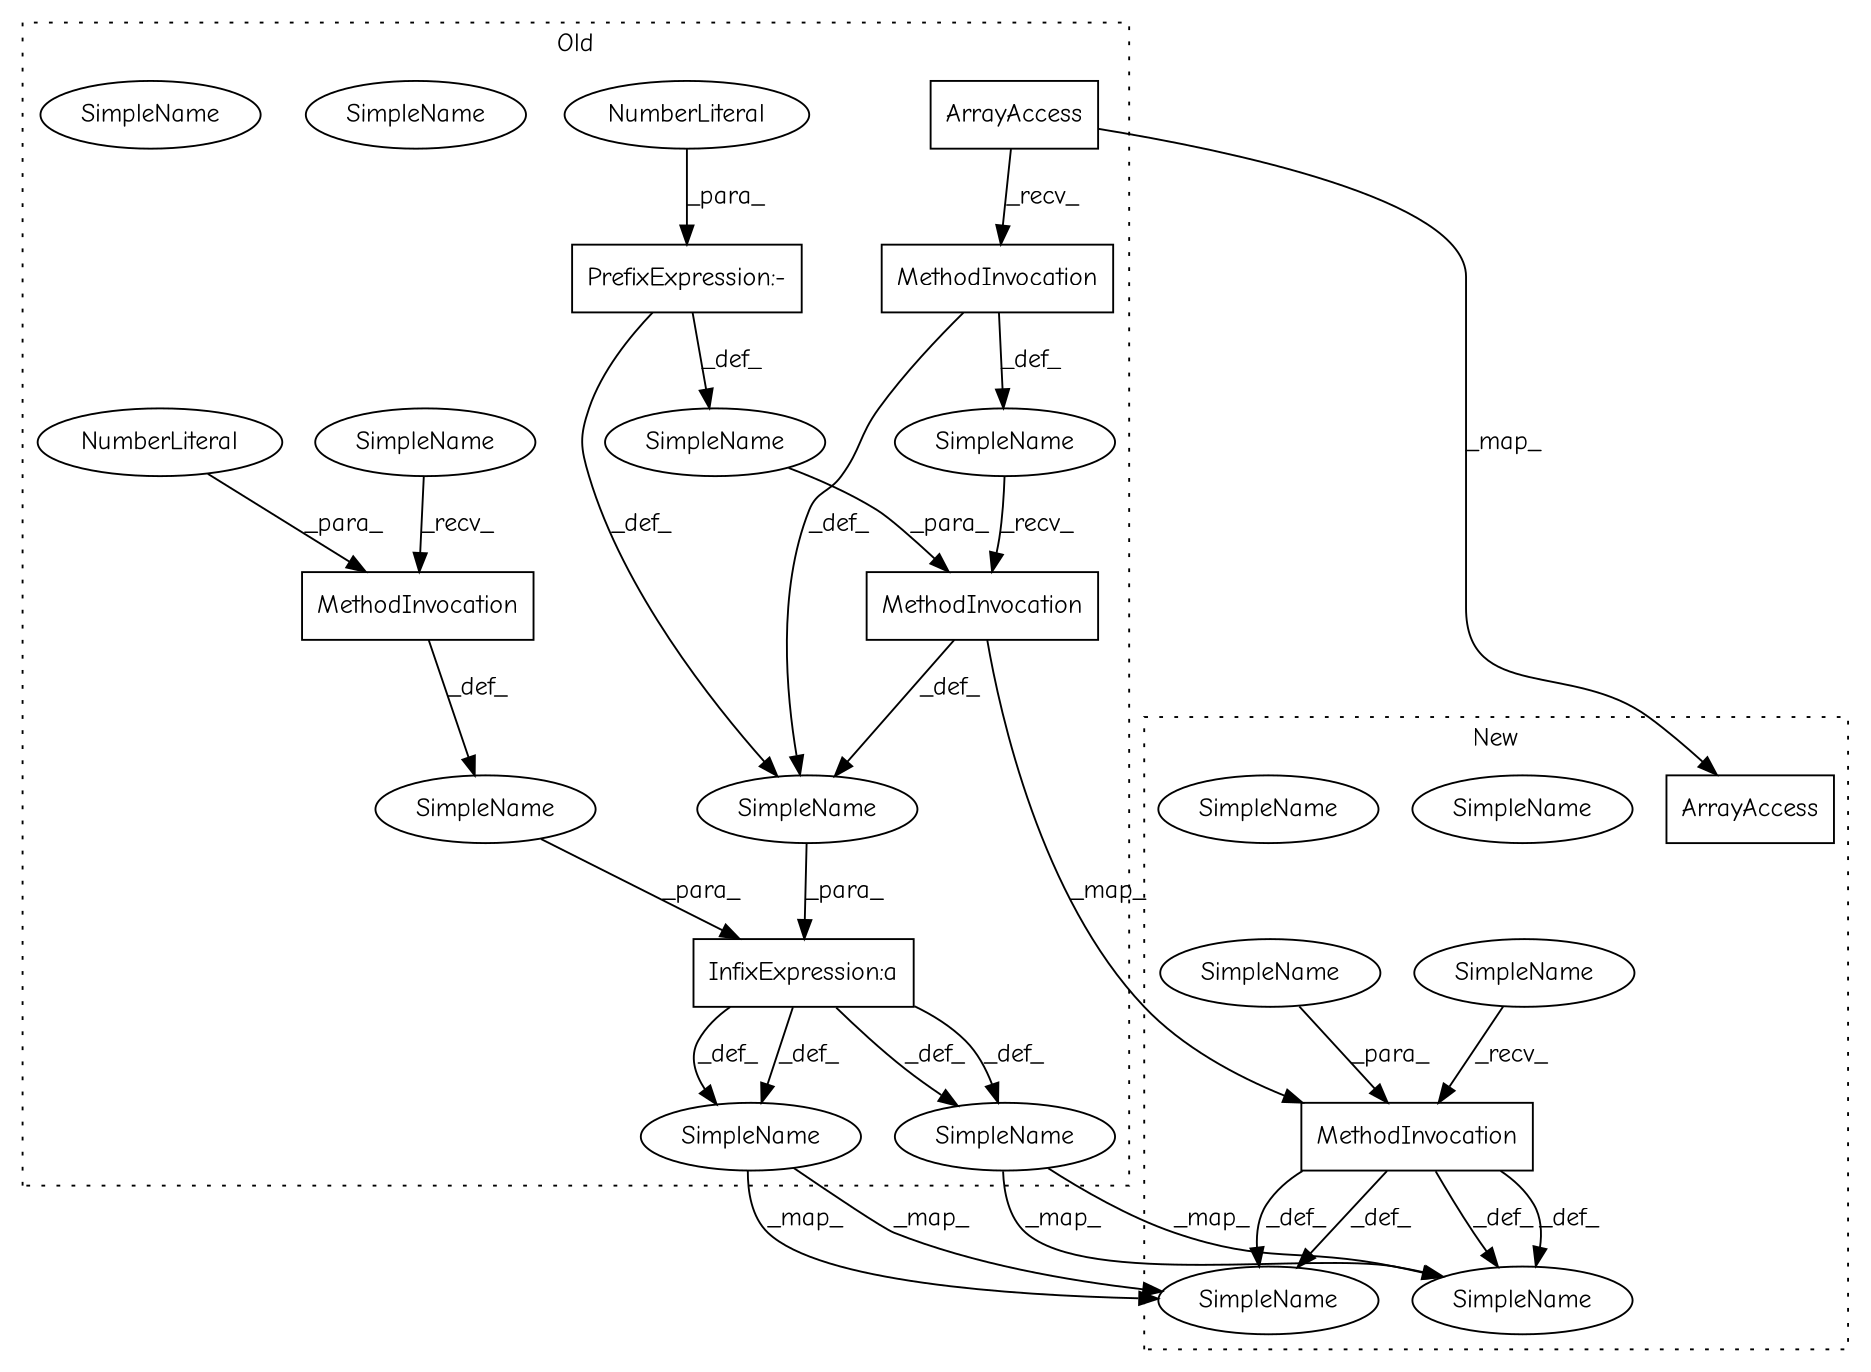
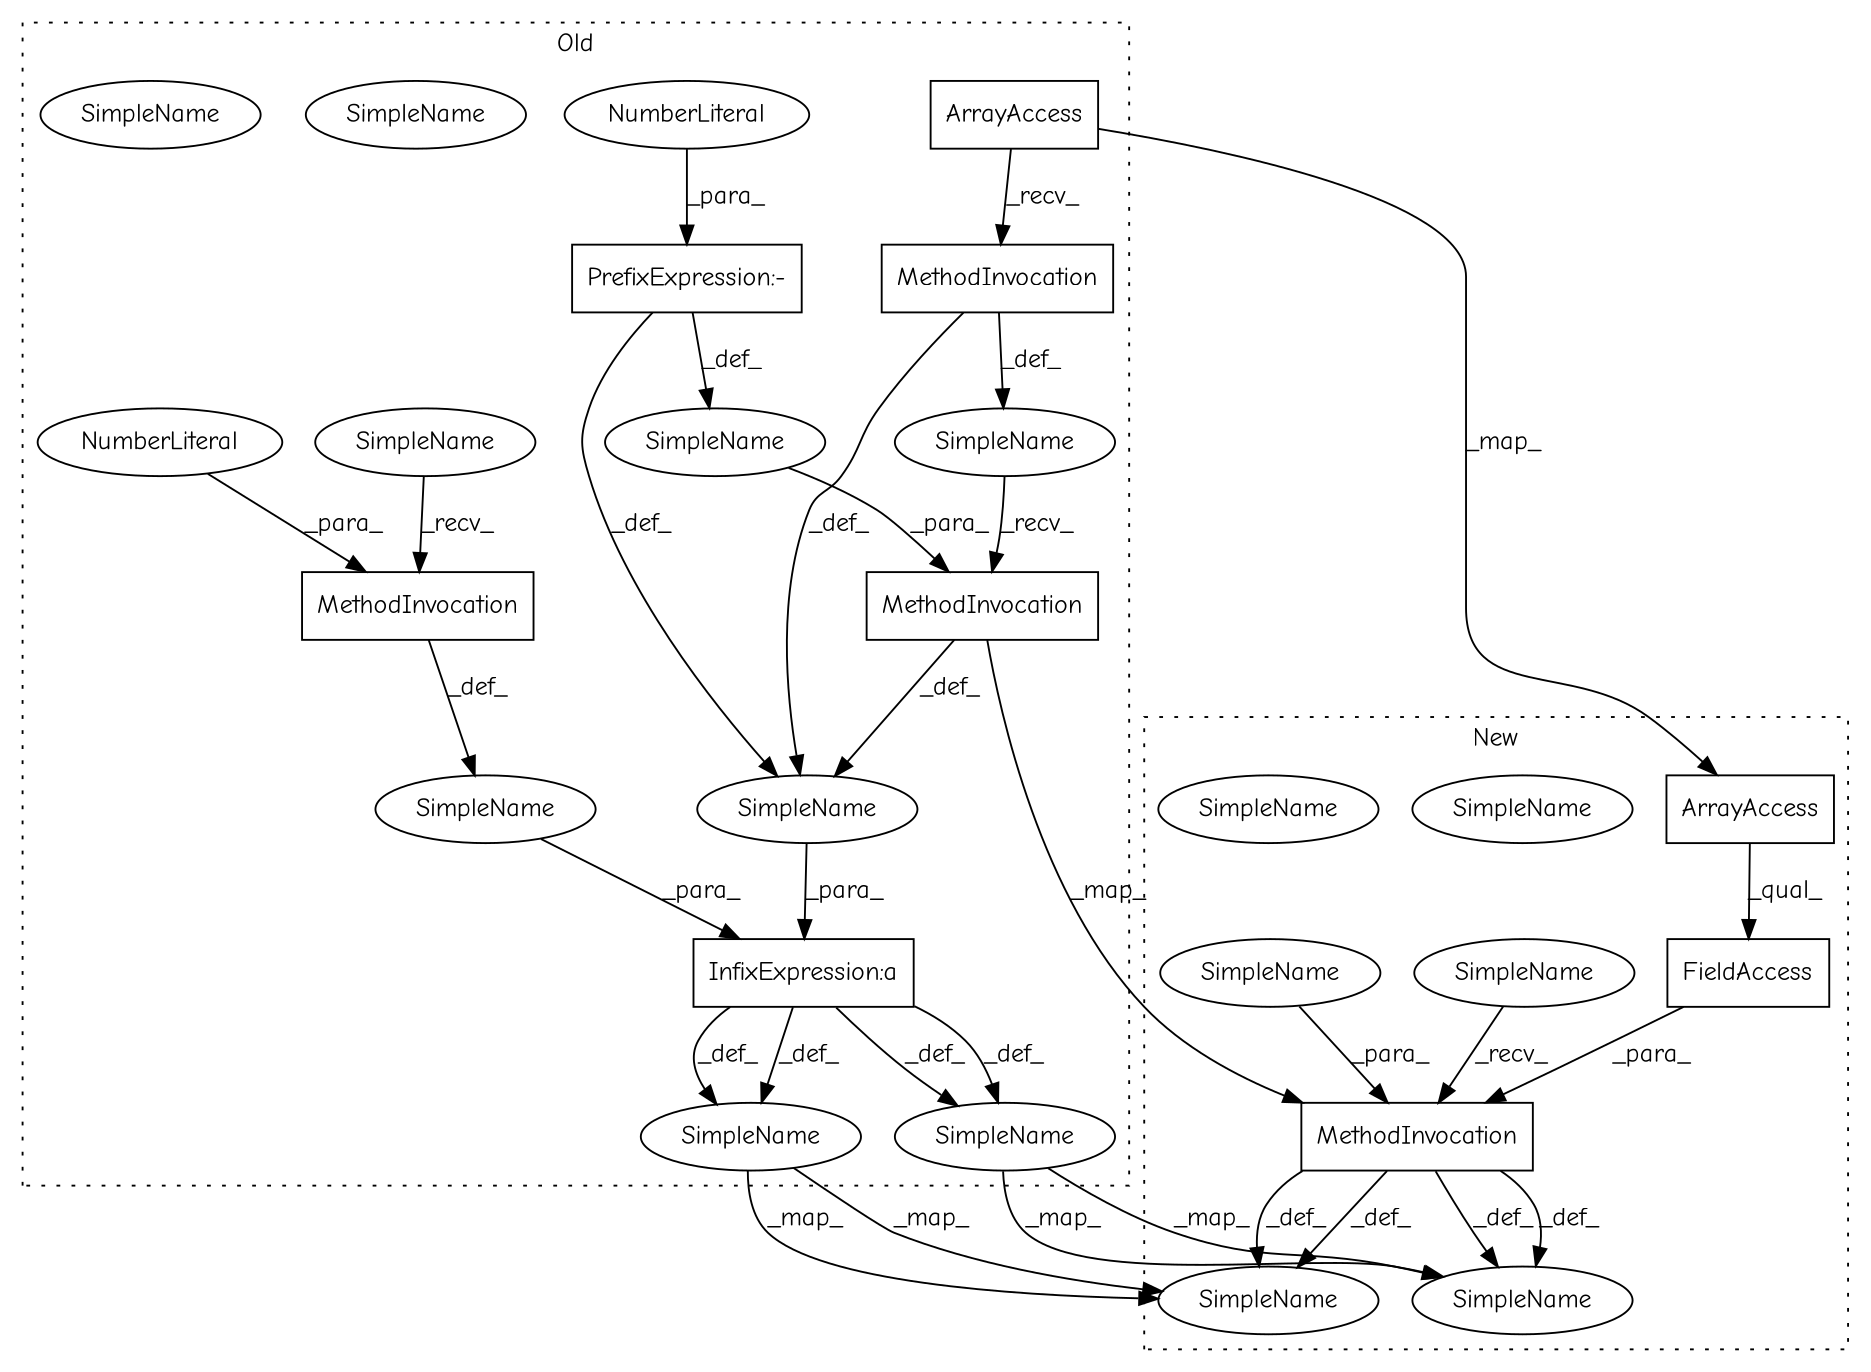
none -> (1748, 973)
